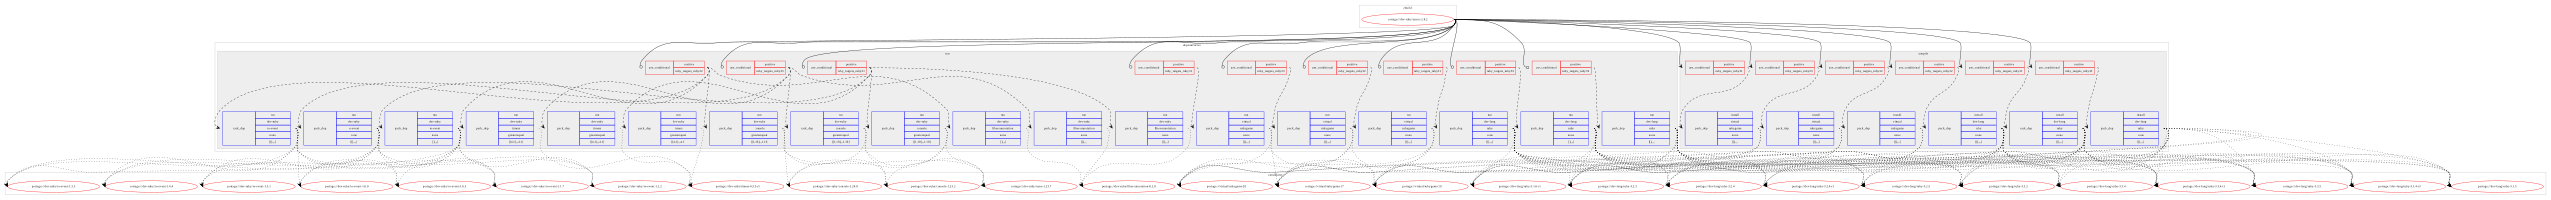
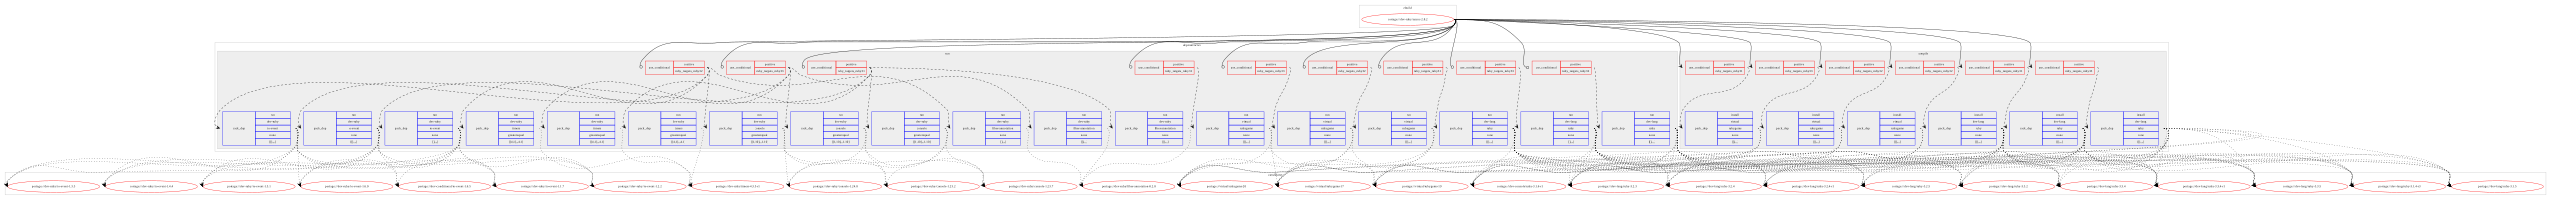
(445, 187) -> (445, 187)
(1031, 187) -> (1031, 187)
(1520, 187) -> (1520, 187)
